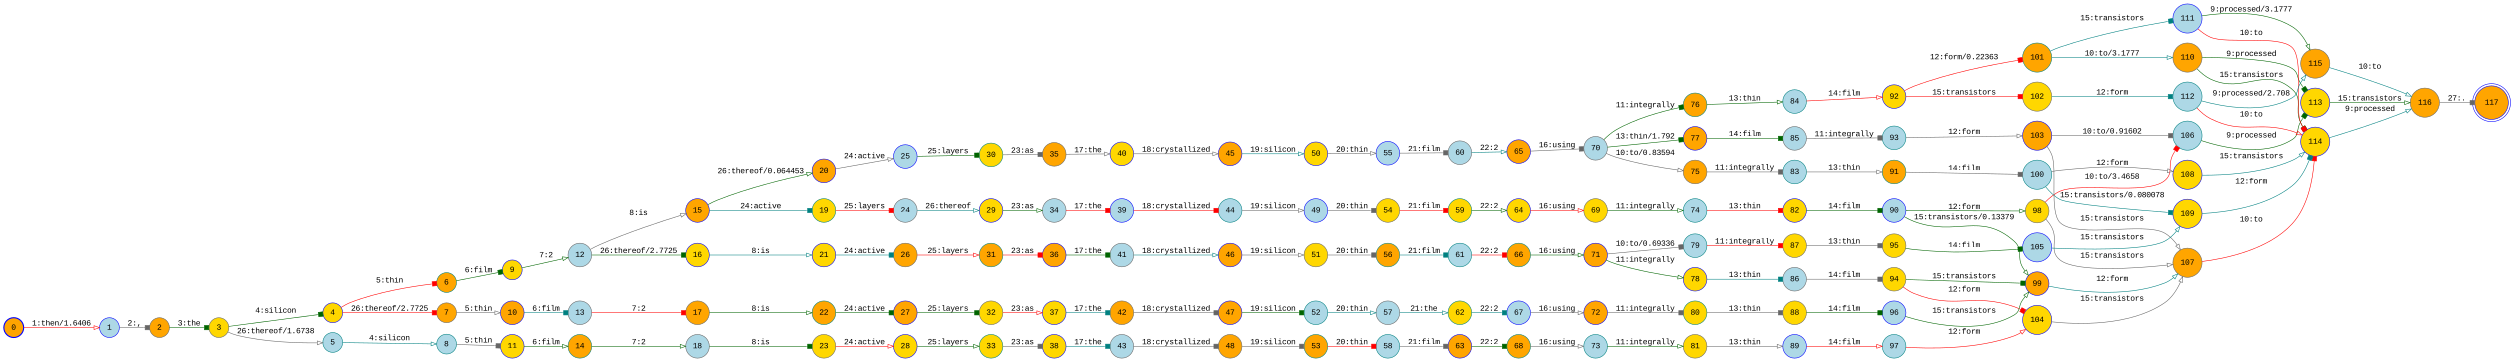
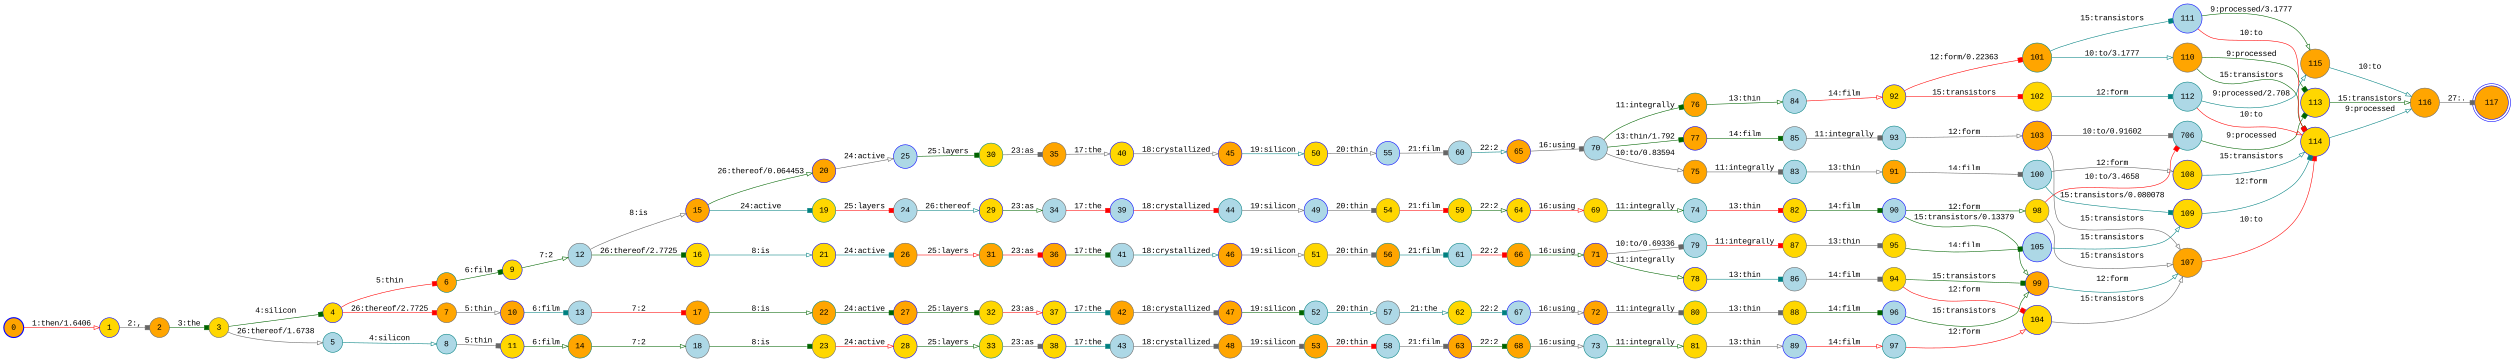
(2187, 136) -> (2187, 136)
(109, 328) -> (109, 328)
